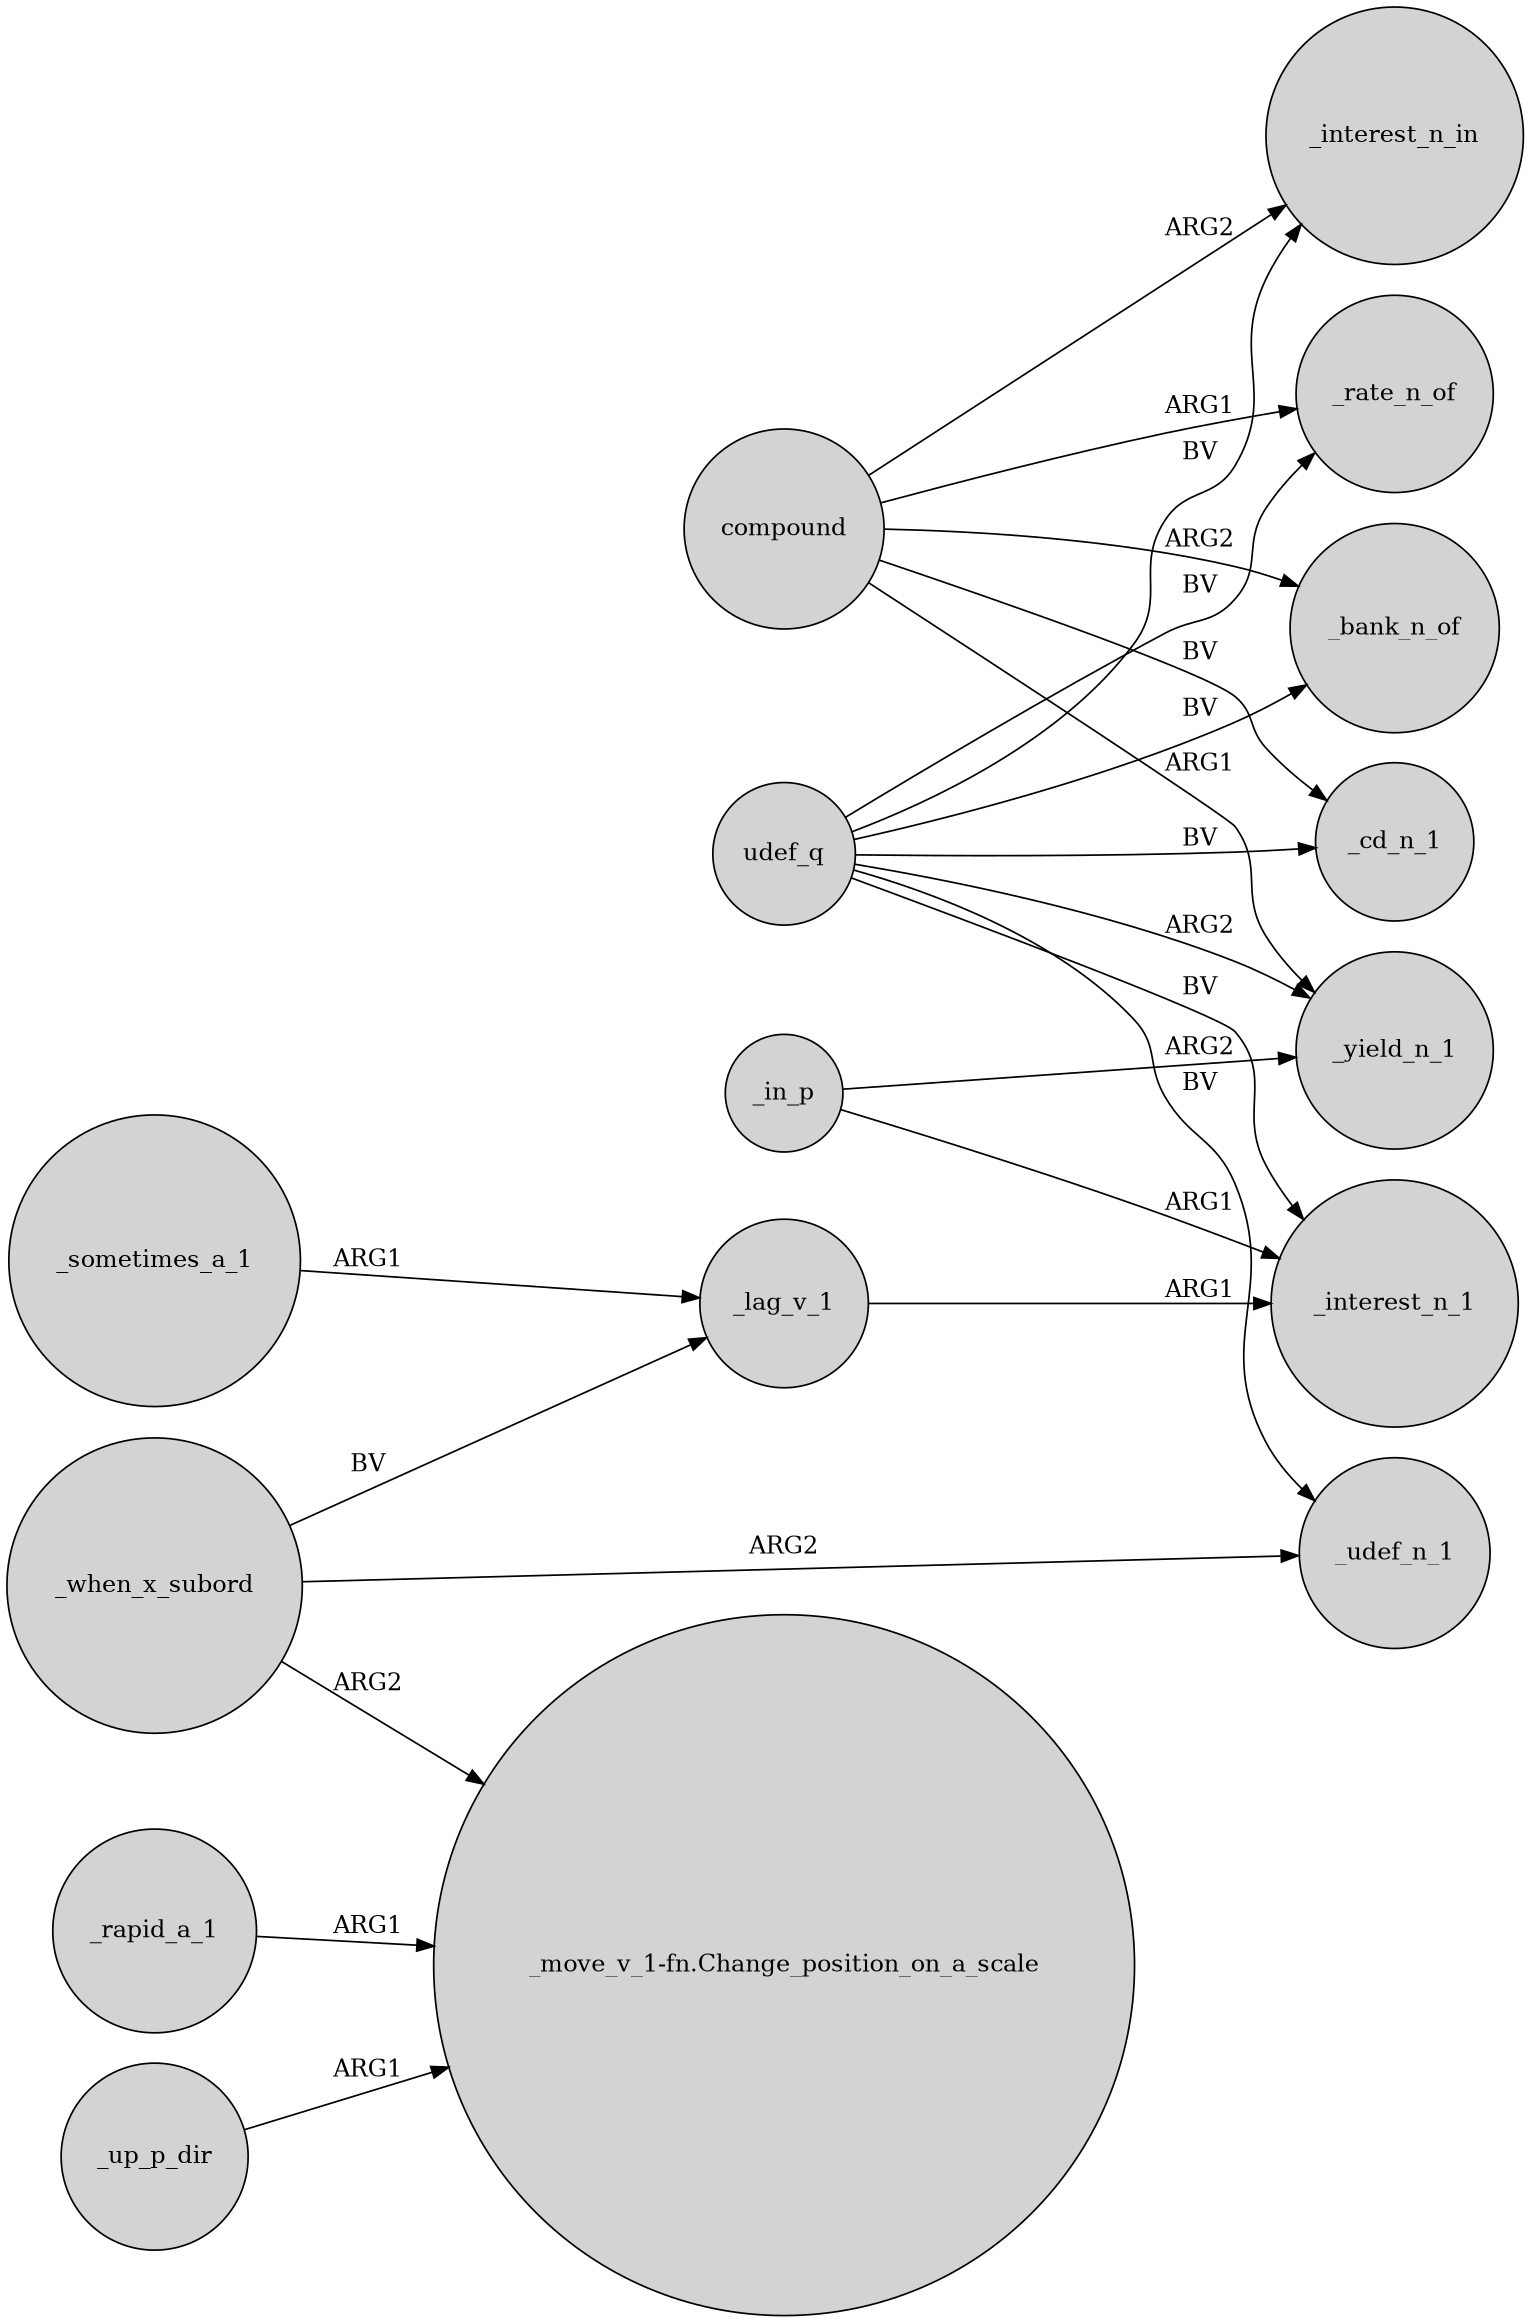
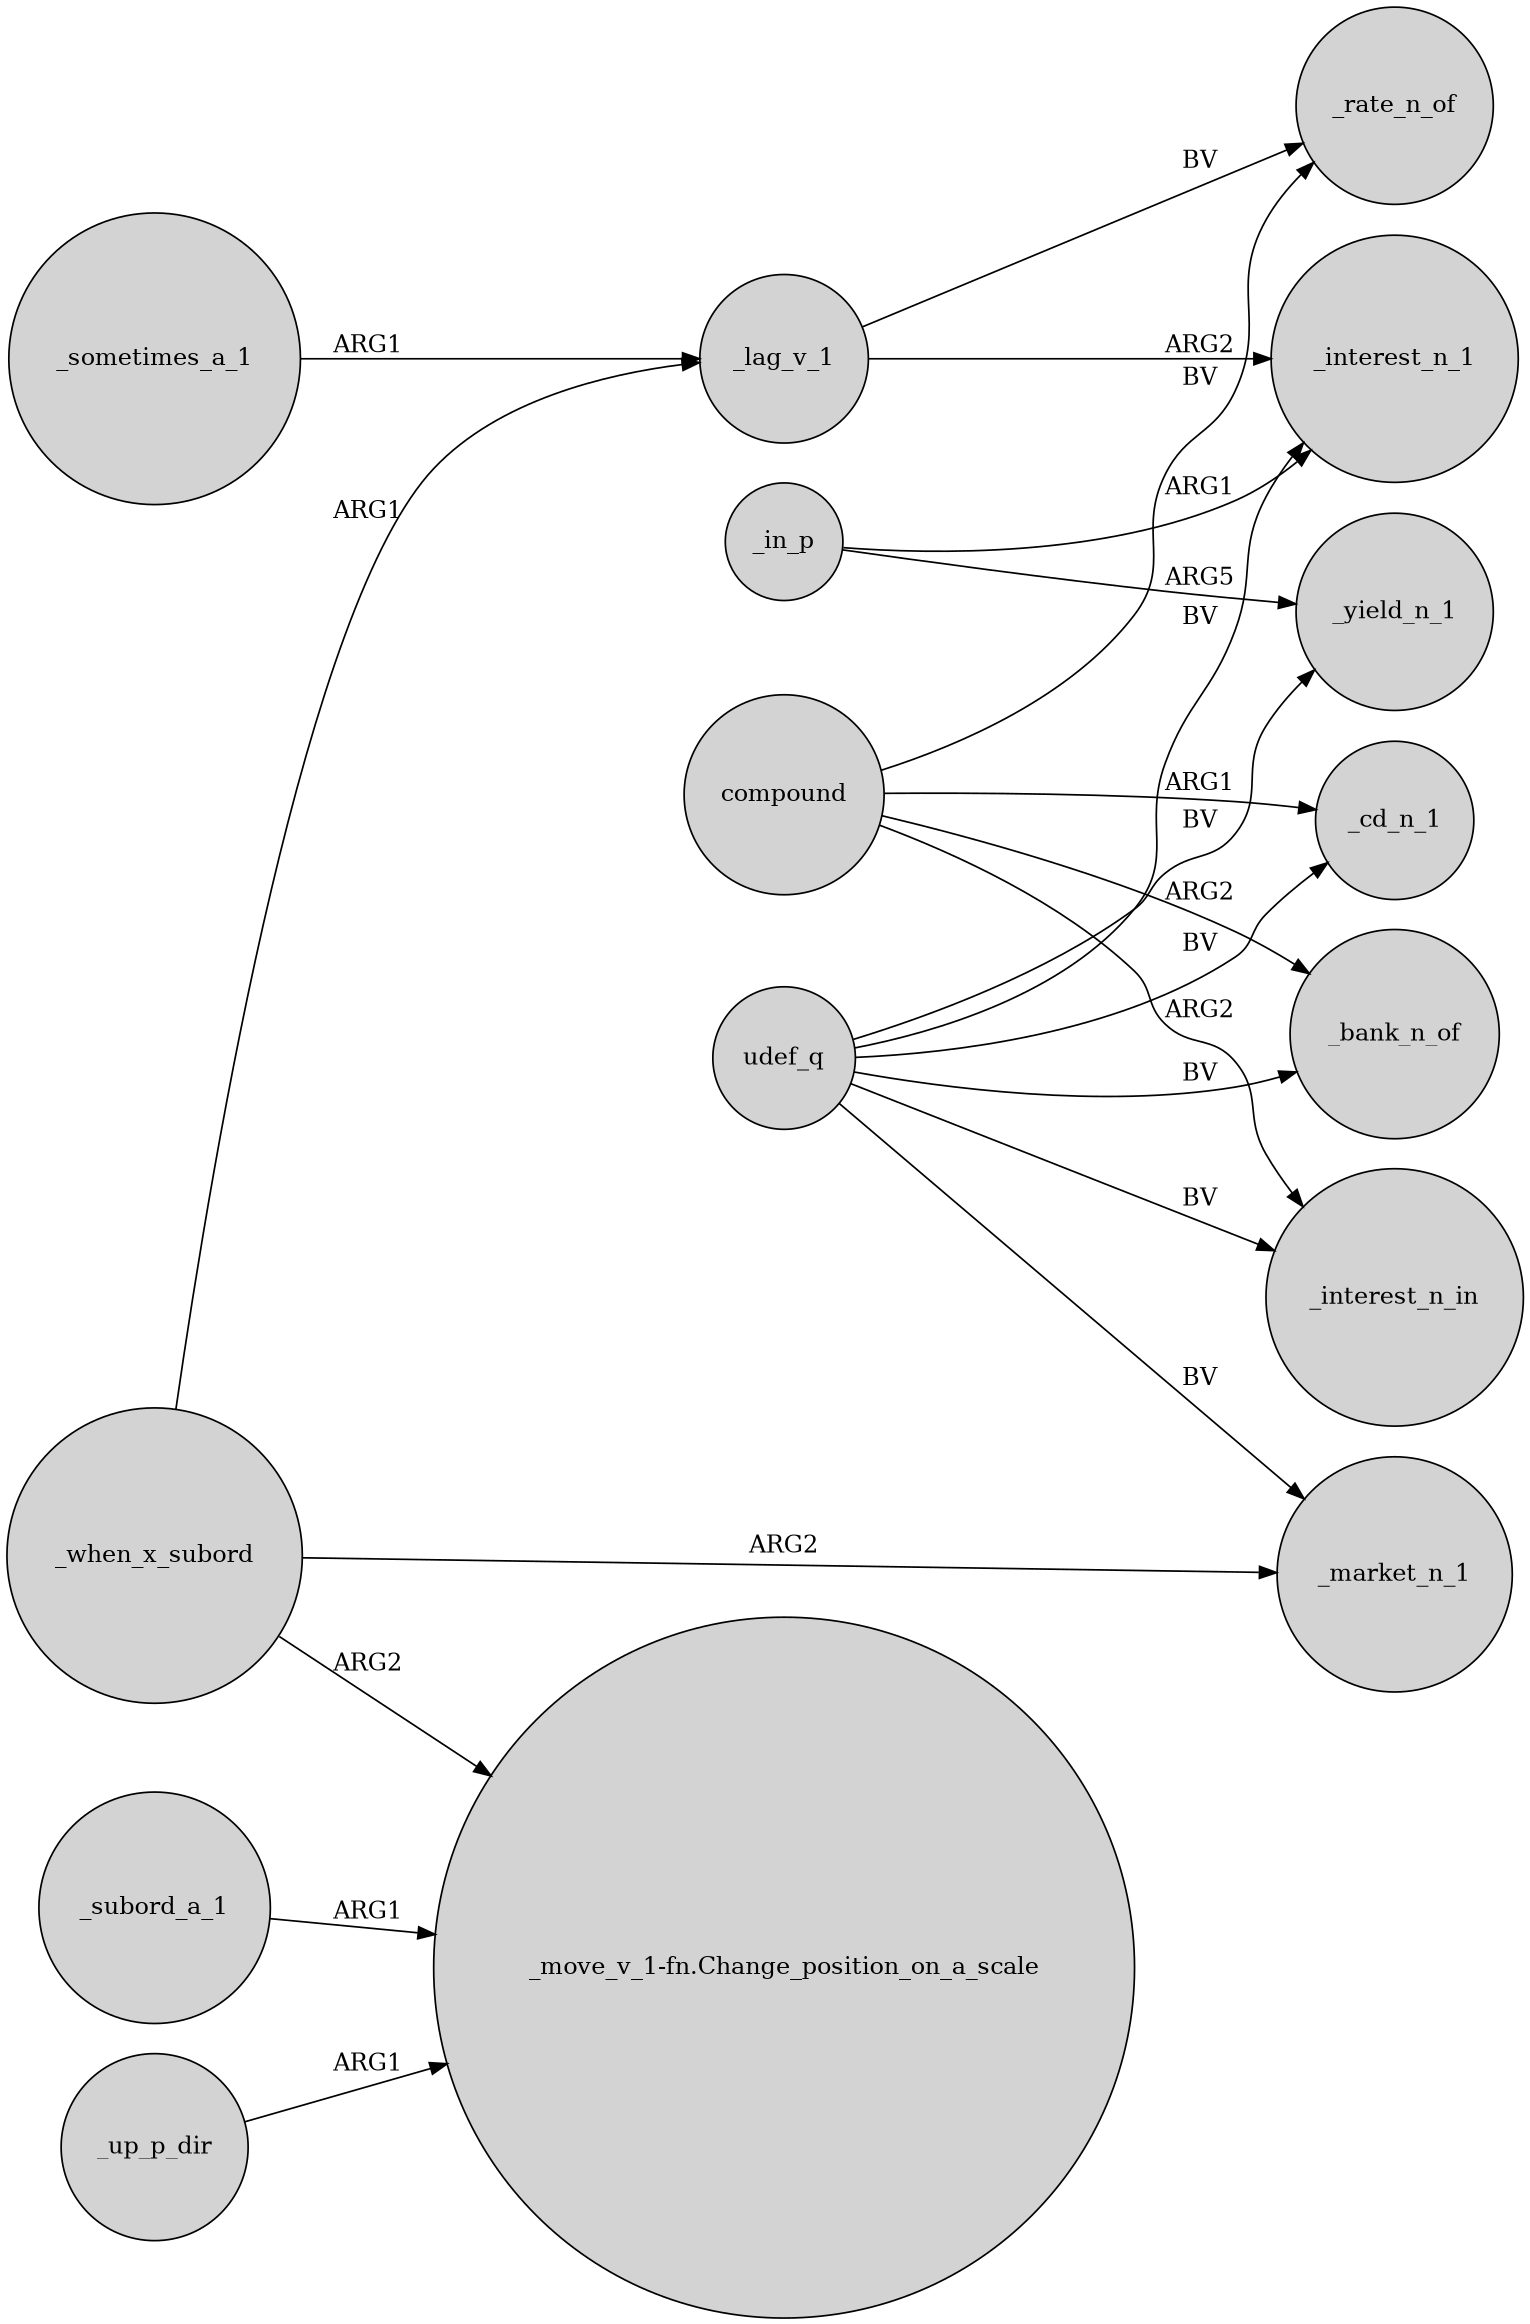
(1200, 407) -> (1200, 379)
(1200, 653) -> (1200, 784)
(1092, 673) -> (1075, 238)
(1125, 751) -> none
(1200, 926) -> (1200, 821)
(1200, 1048) -> (1200, 579)
(1200, 1291) -> (1200, 346)
(368, 1465) -> (368, 512)
(1395, 1553) -> (1395, 1574)
(155, 1931) -> (155, 1908)
